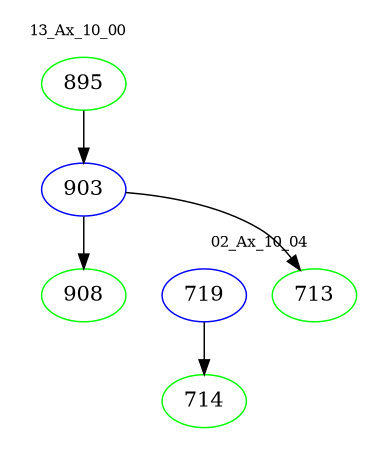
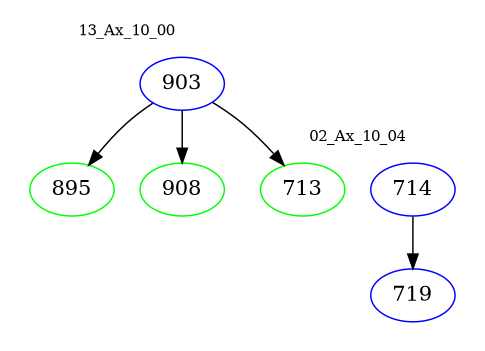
(84, 129) -> (123, 126)
(204, 341) -> (413, 235)
(204, 401) -> (413, 190)
